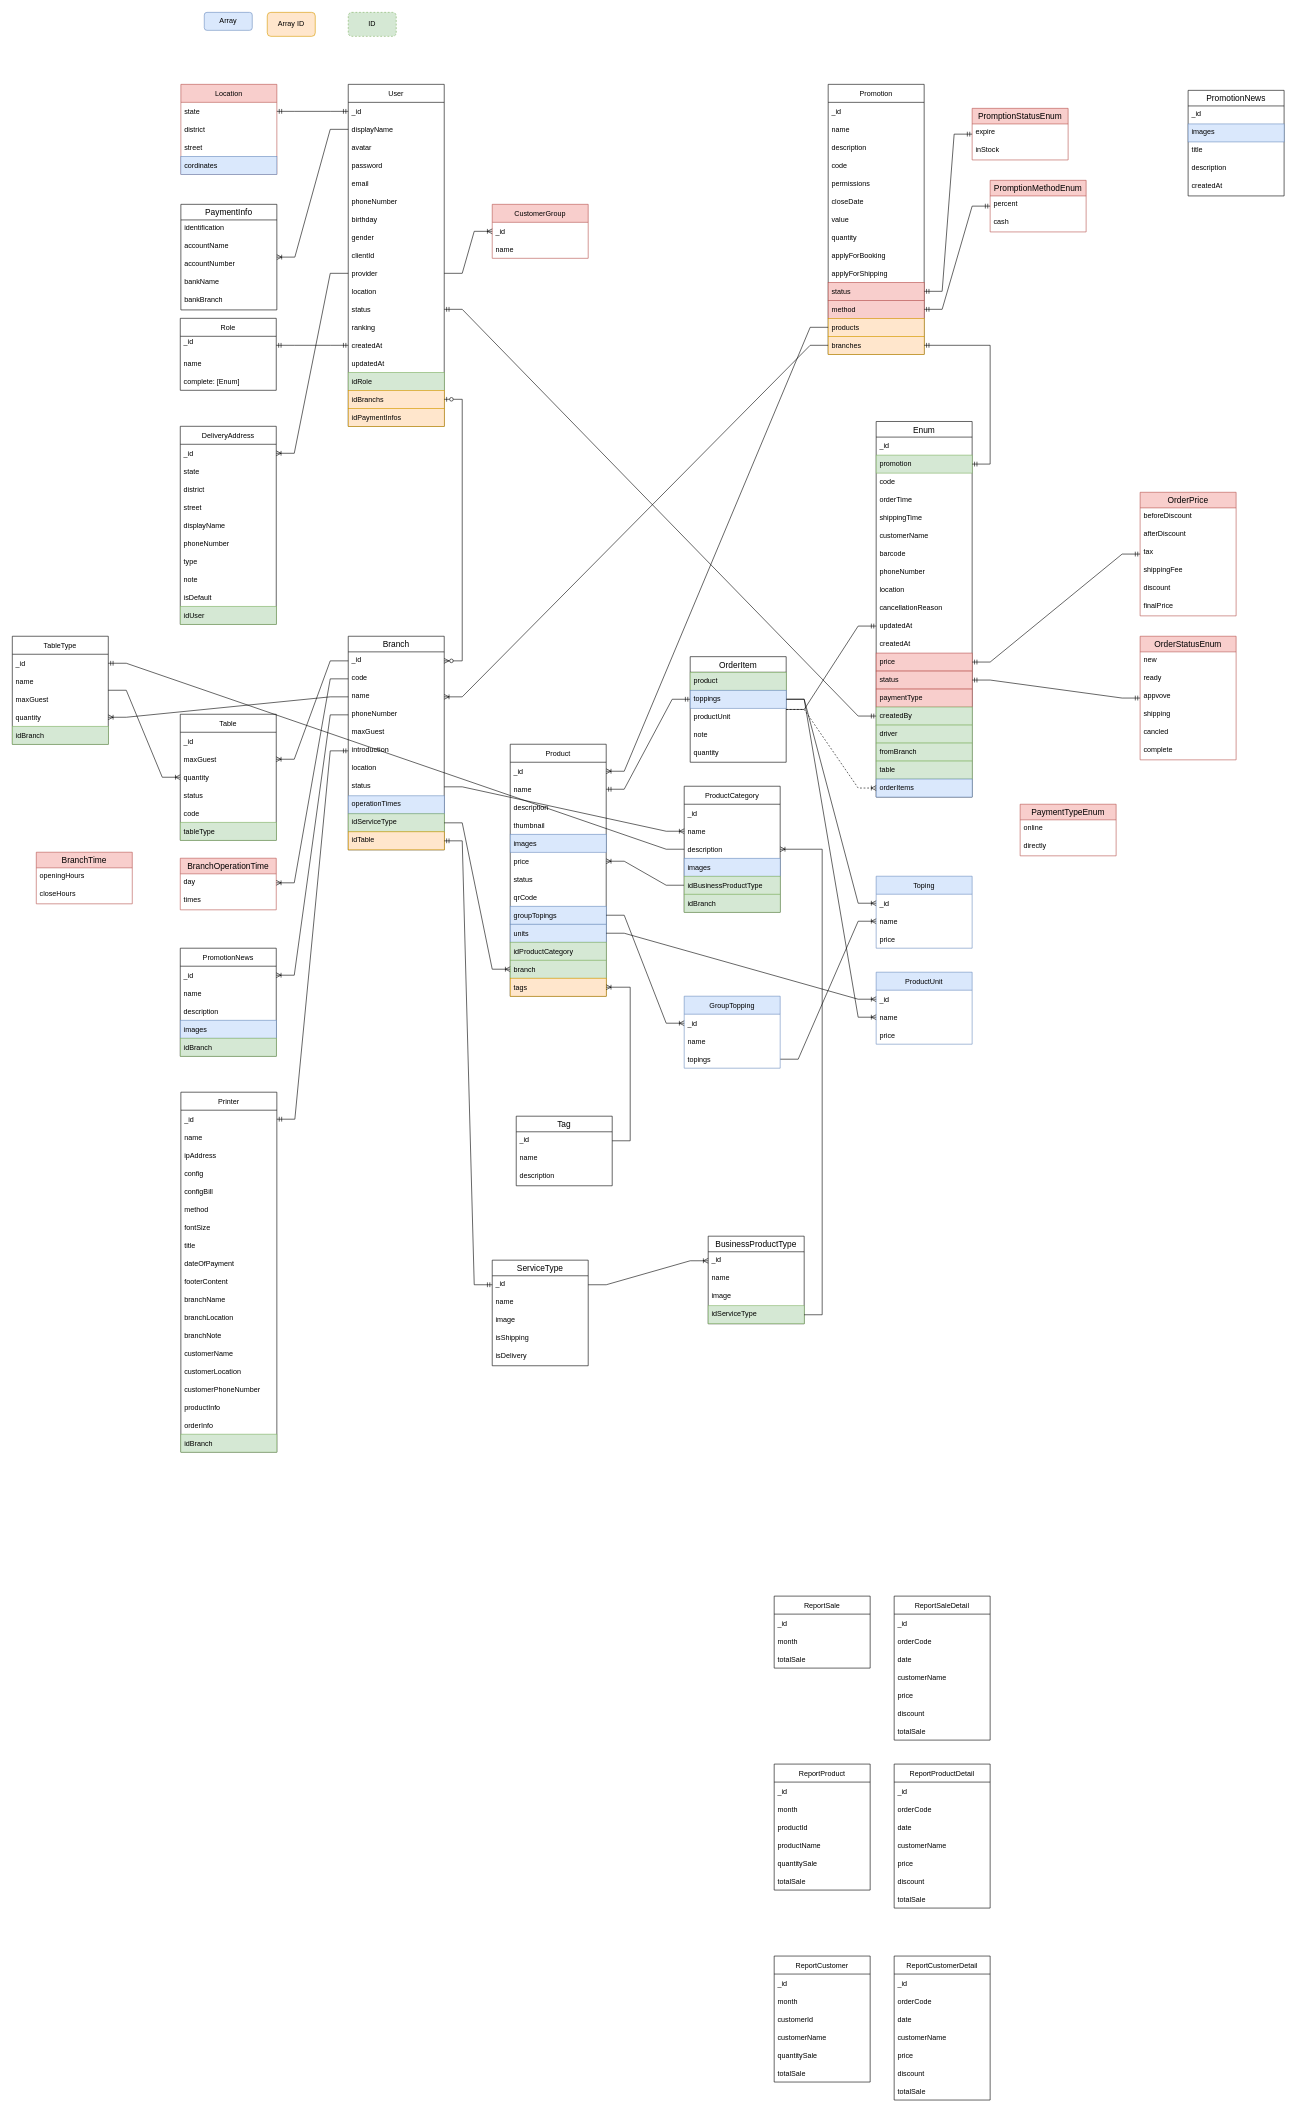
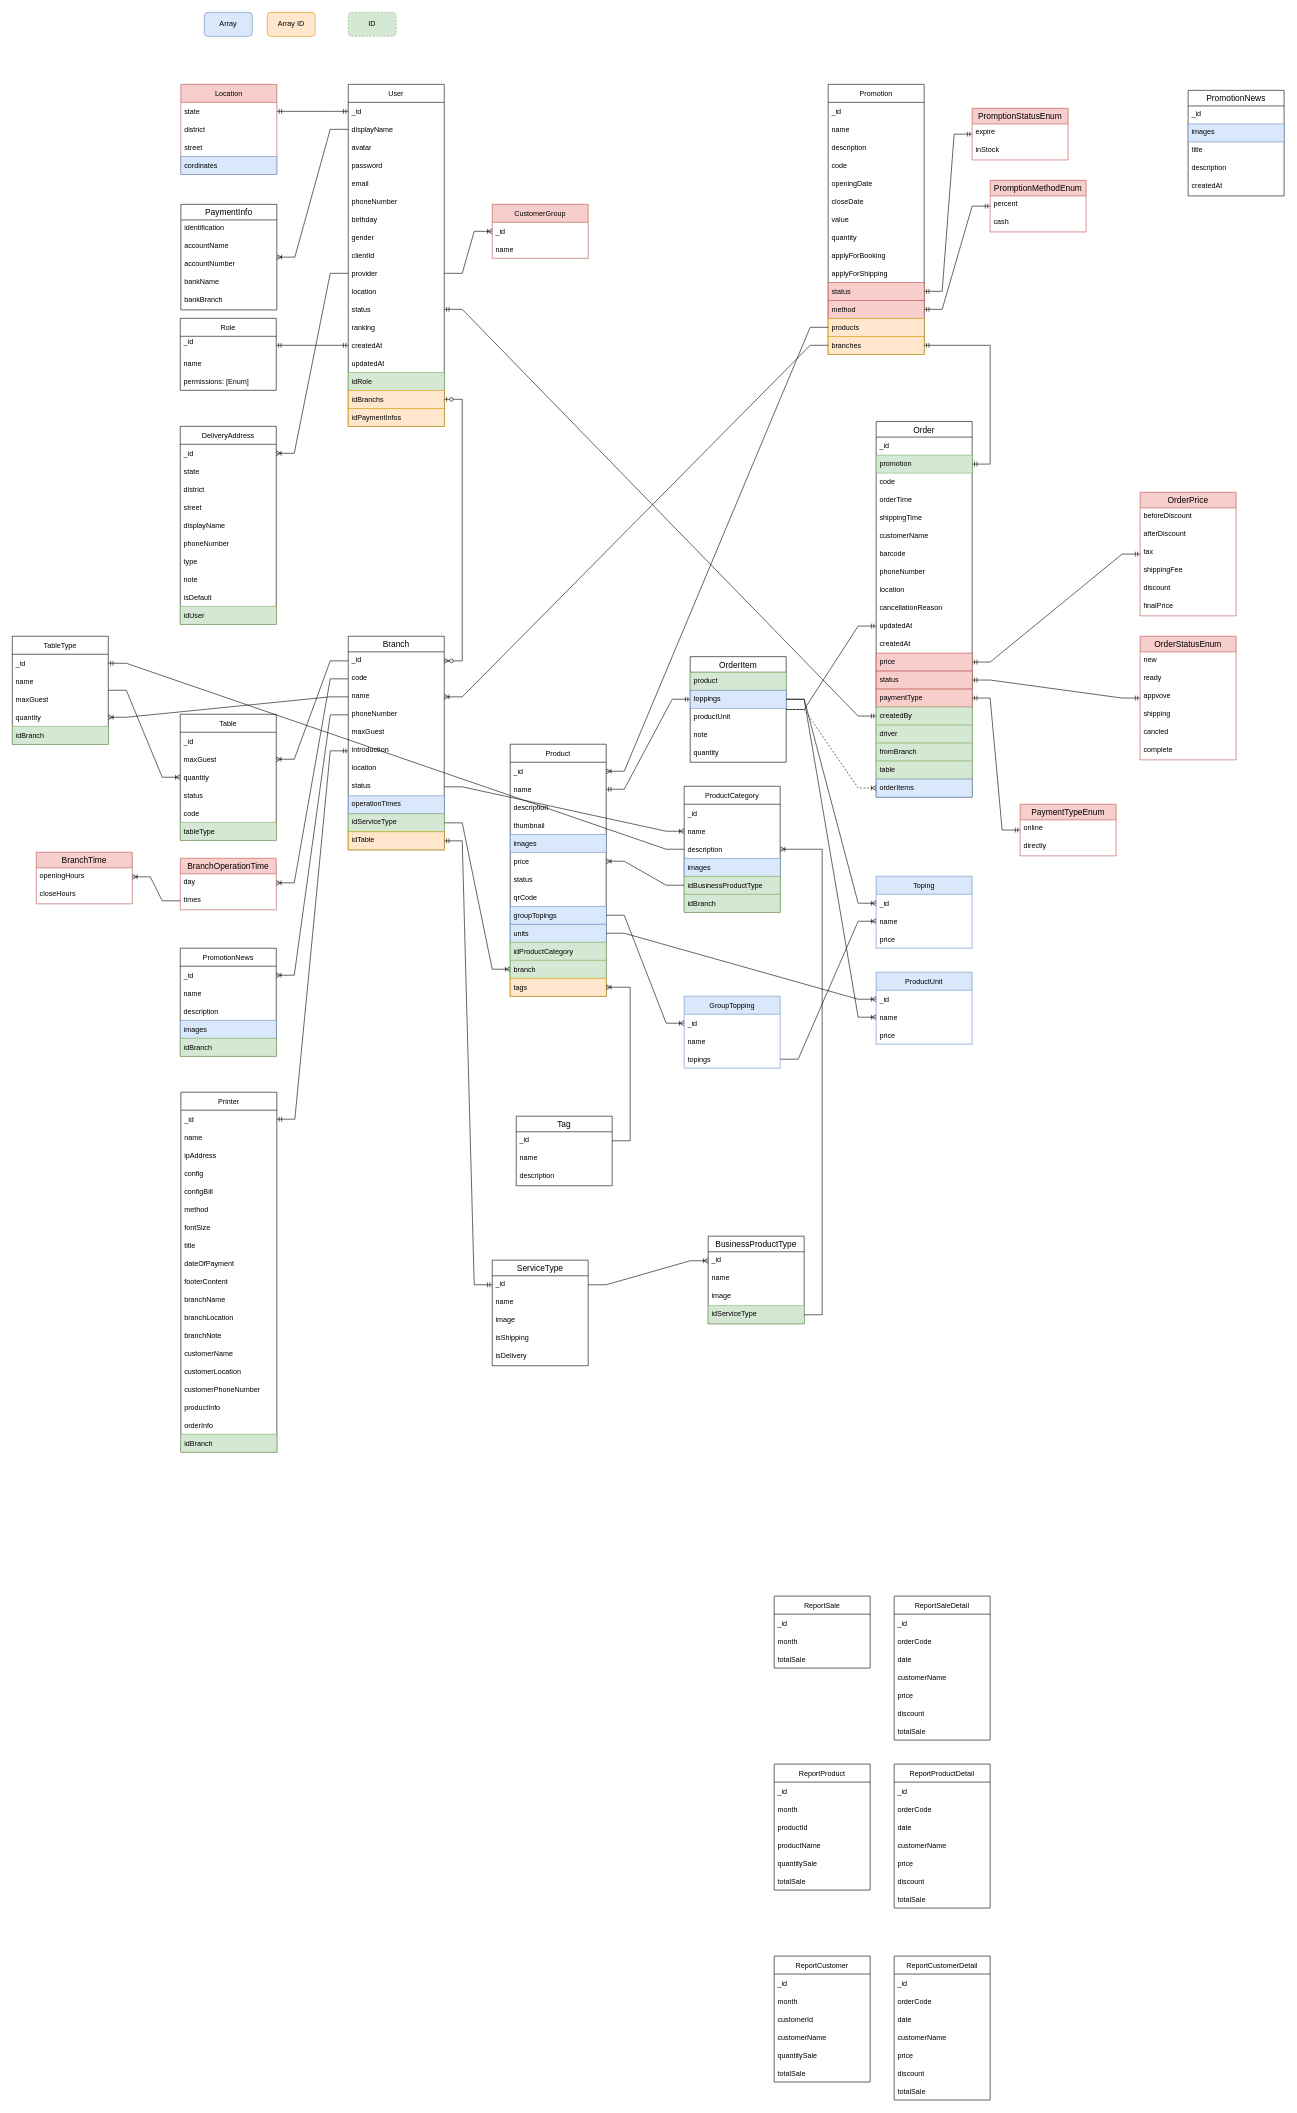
(228, 21) -> (228, 24)
(852, 184) -> (853, 184)
(213, 382) -> (218, 382)
(924, 430) -> (924, 430)
none -> (996, 763)
none -> (156, 889)
